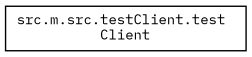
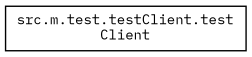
(126, 29) -> (126, 29)
